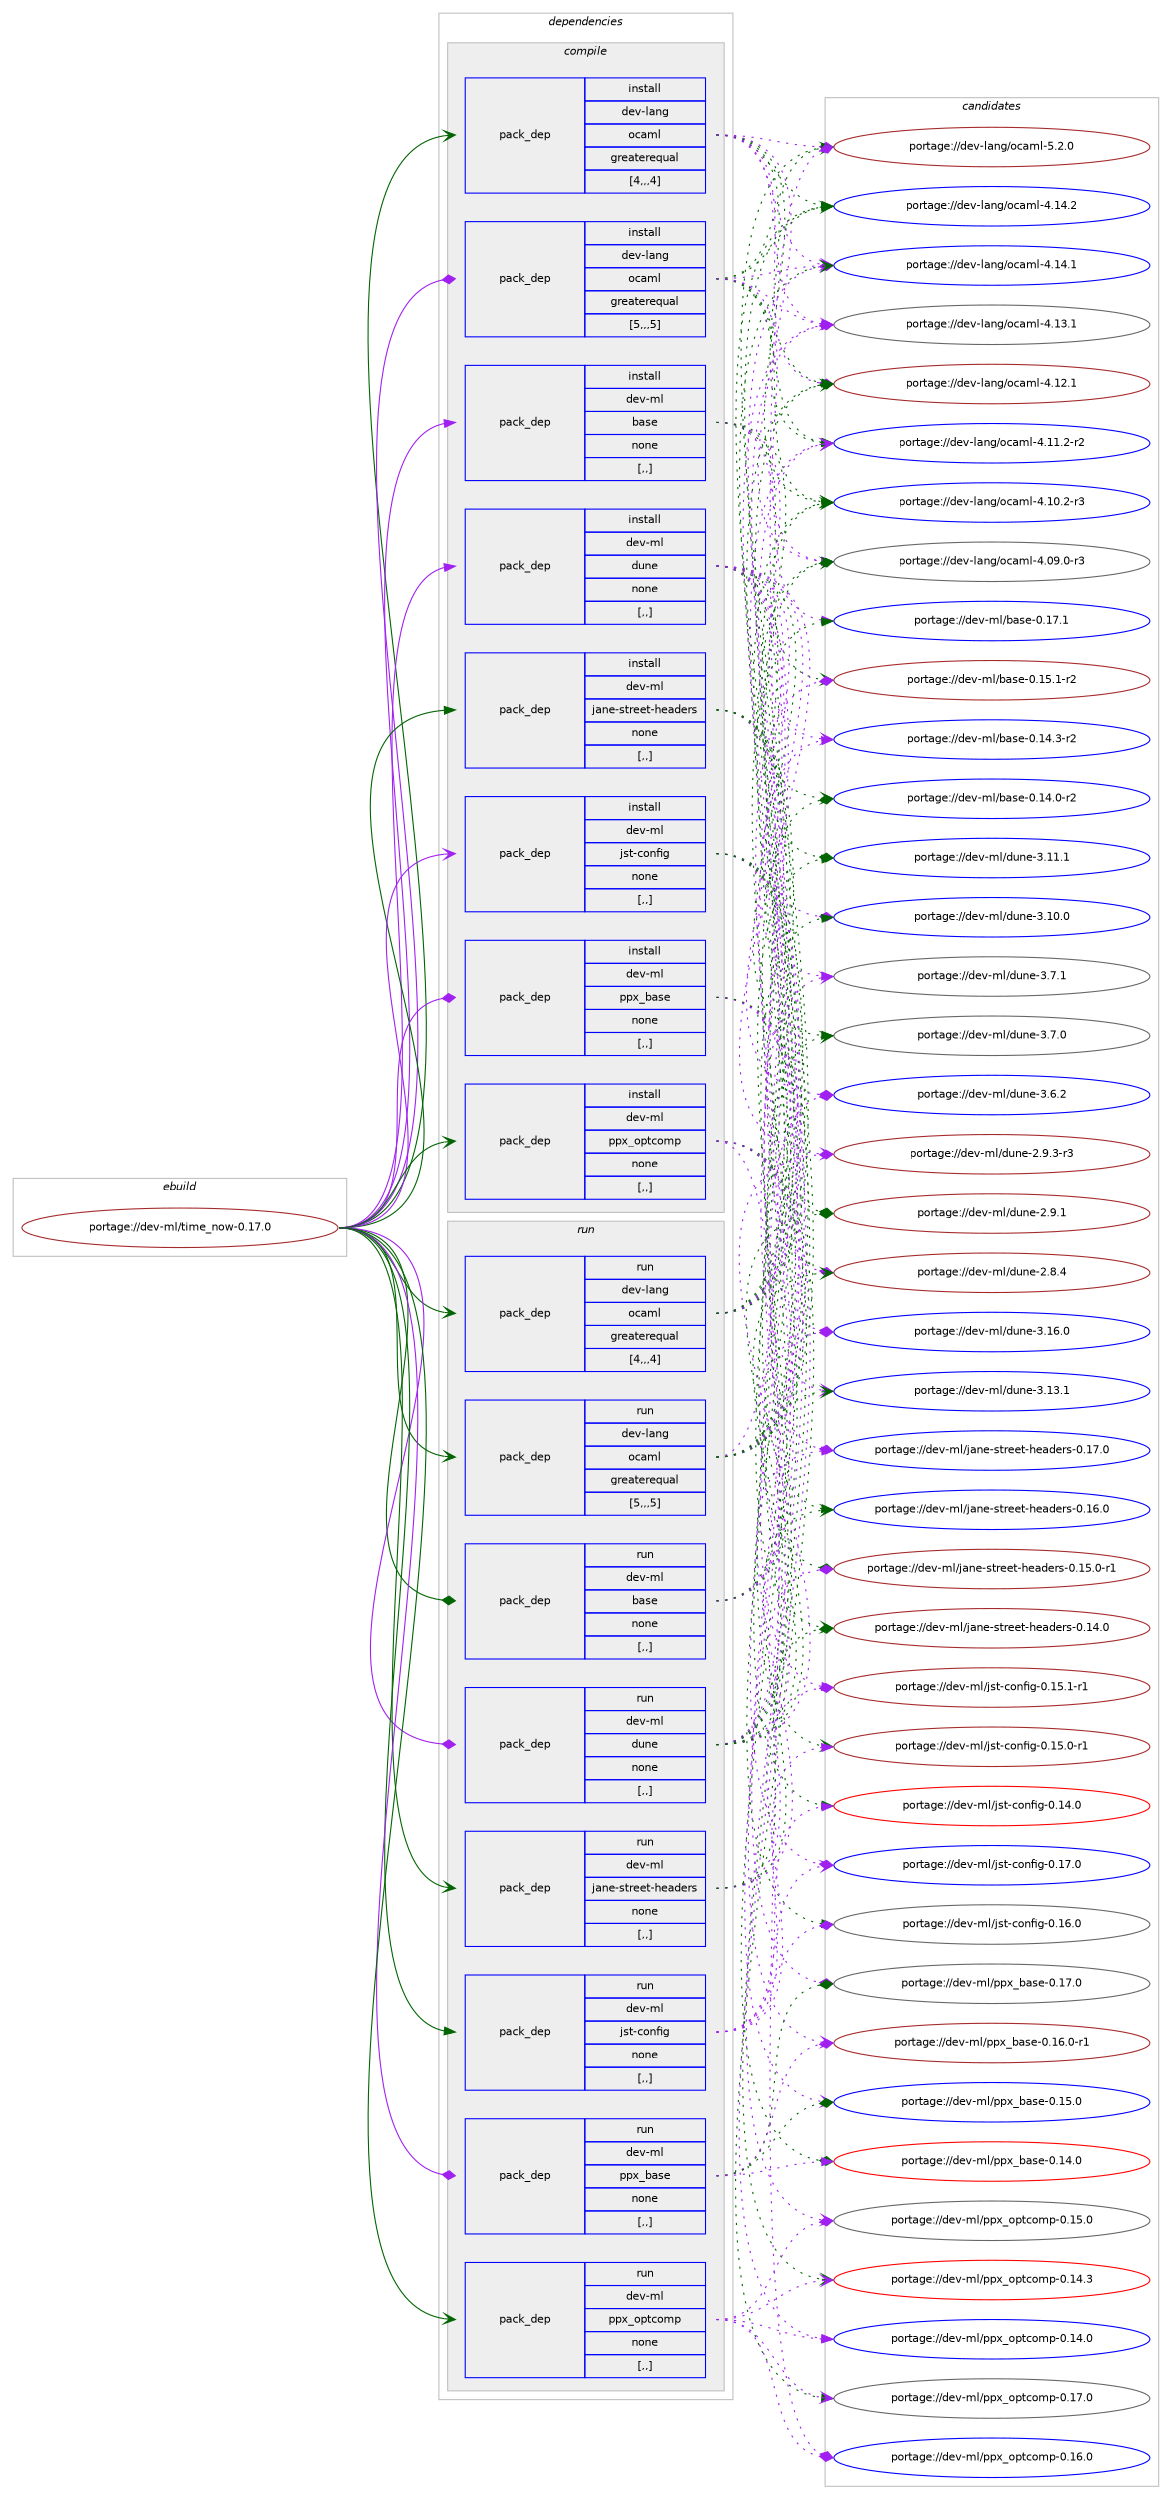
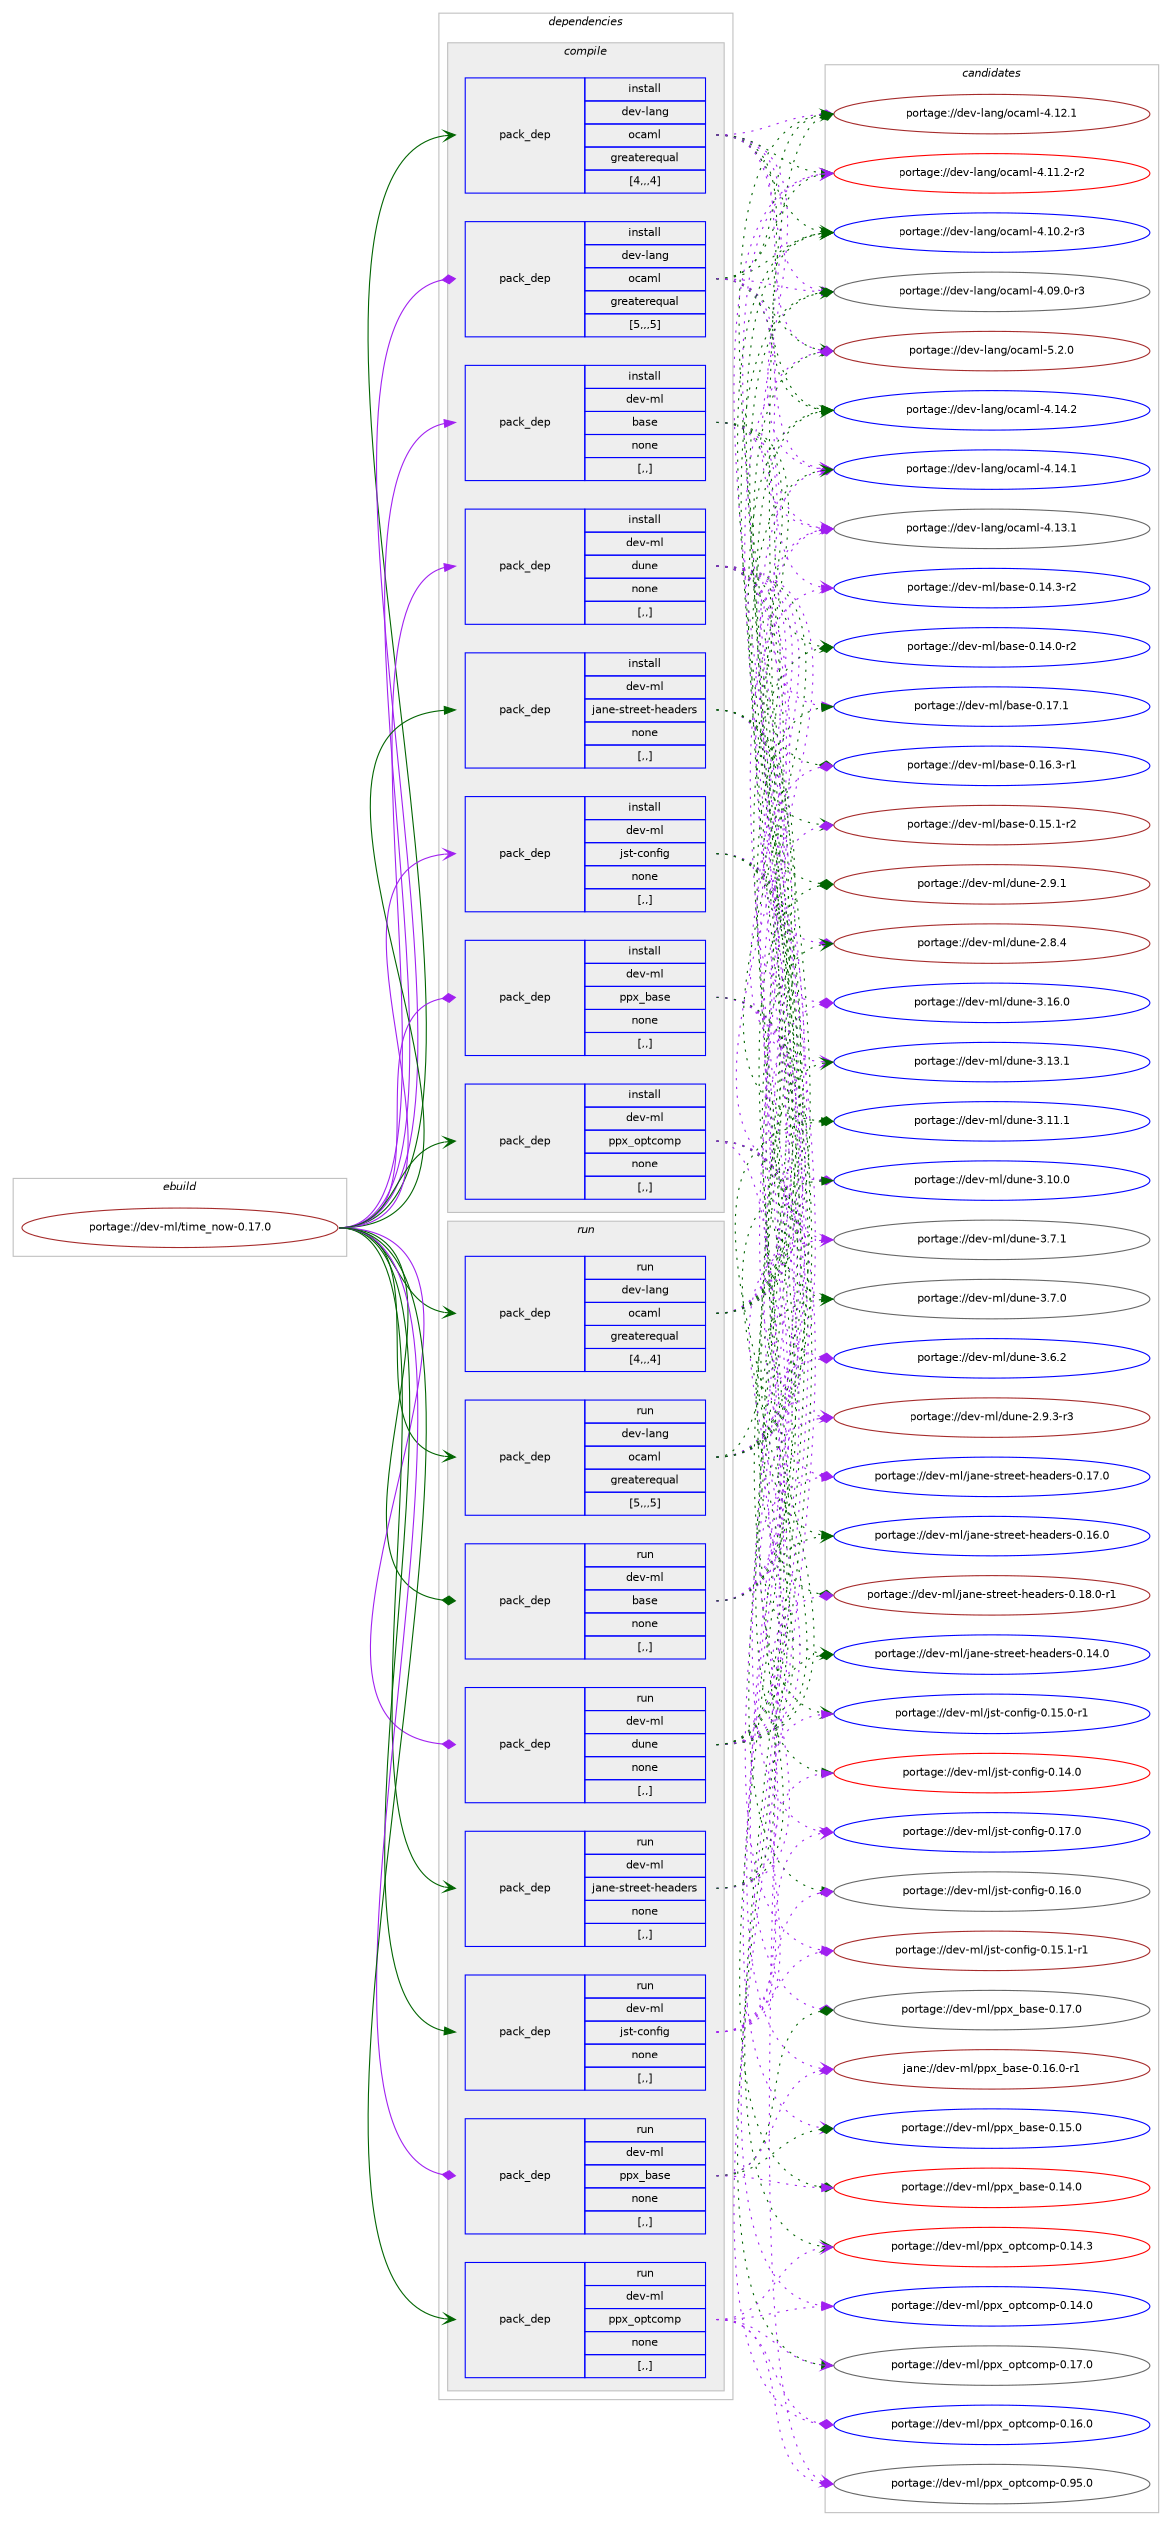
(992, 443) -> (992, 173)
none -> (992, 766)
(992, 1569) -> (992, 1595)
(992, 1628) -> (992, 1655)
(992, 1747) -> (992, 1714)
(992, 2043) -> (992, 2069)
(992, 2221) -> (992, 2484)
